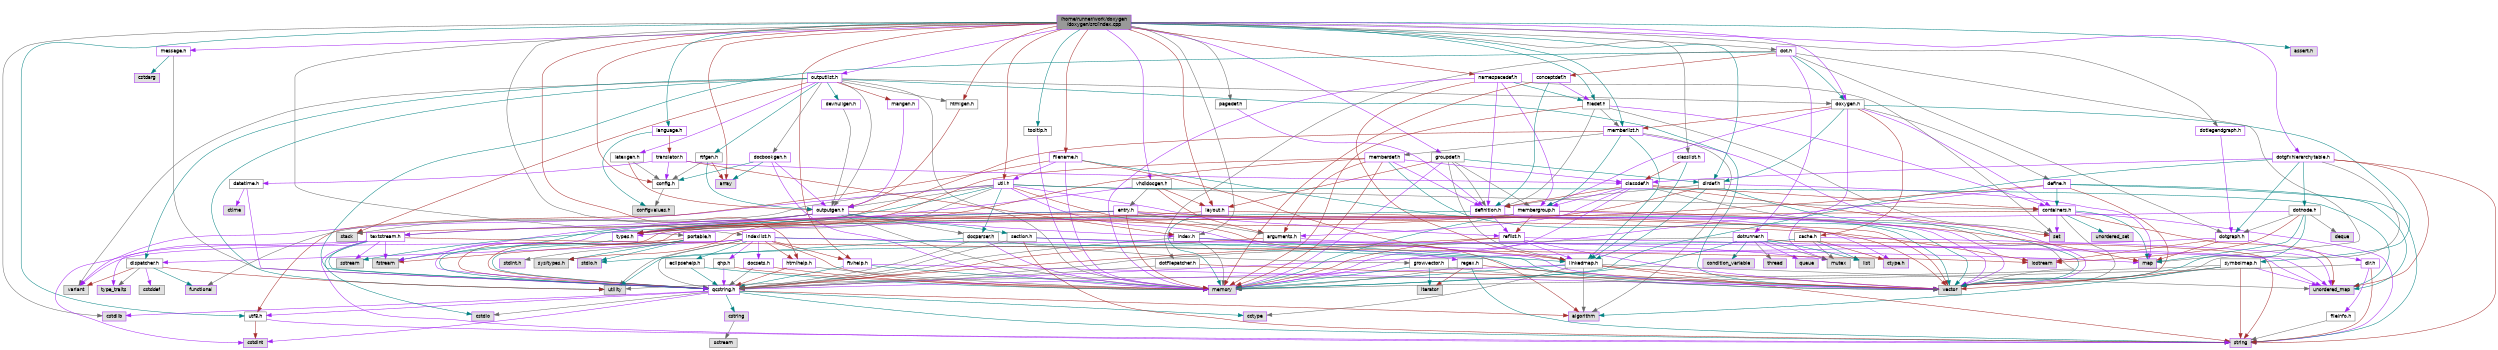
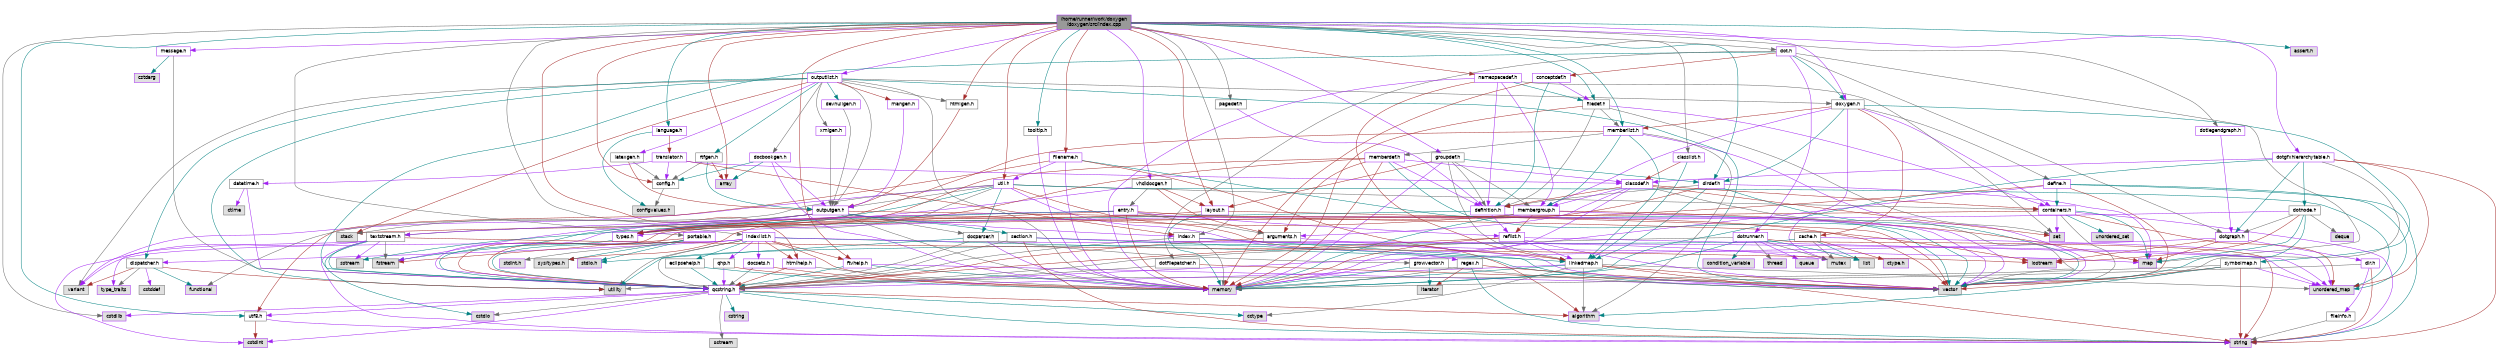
none -> (831, 131)
(1711, 184) -> (1711, 184)
(234, 210) -> (234, 210)
(1451, 218) -> none
(386, 237) -> (386, 237)
(386, 248) -> (386, 248)
(731, 328) -> (720, 314)
